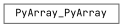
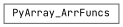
(62, 14) -> (62, 14)
